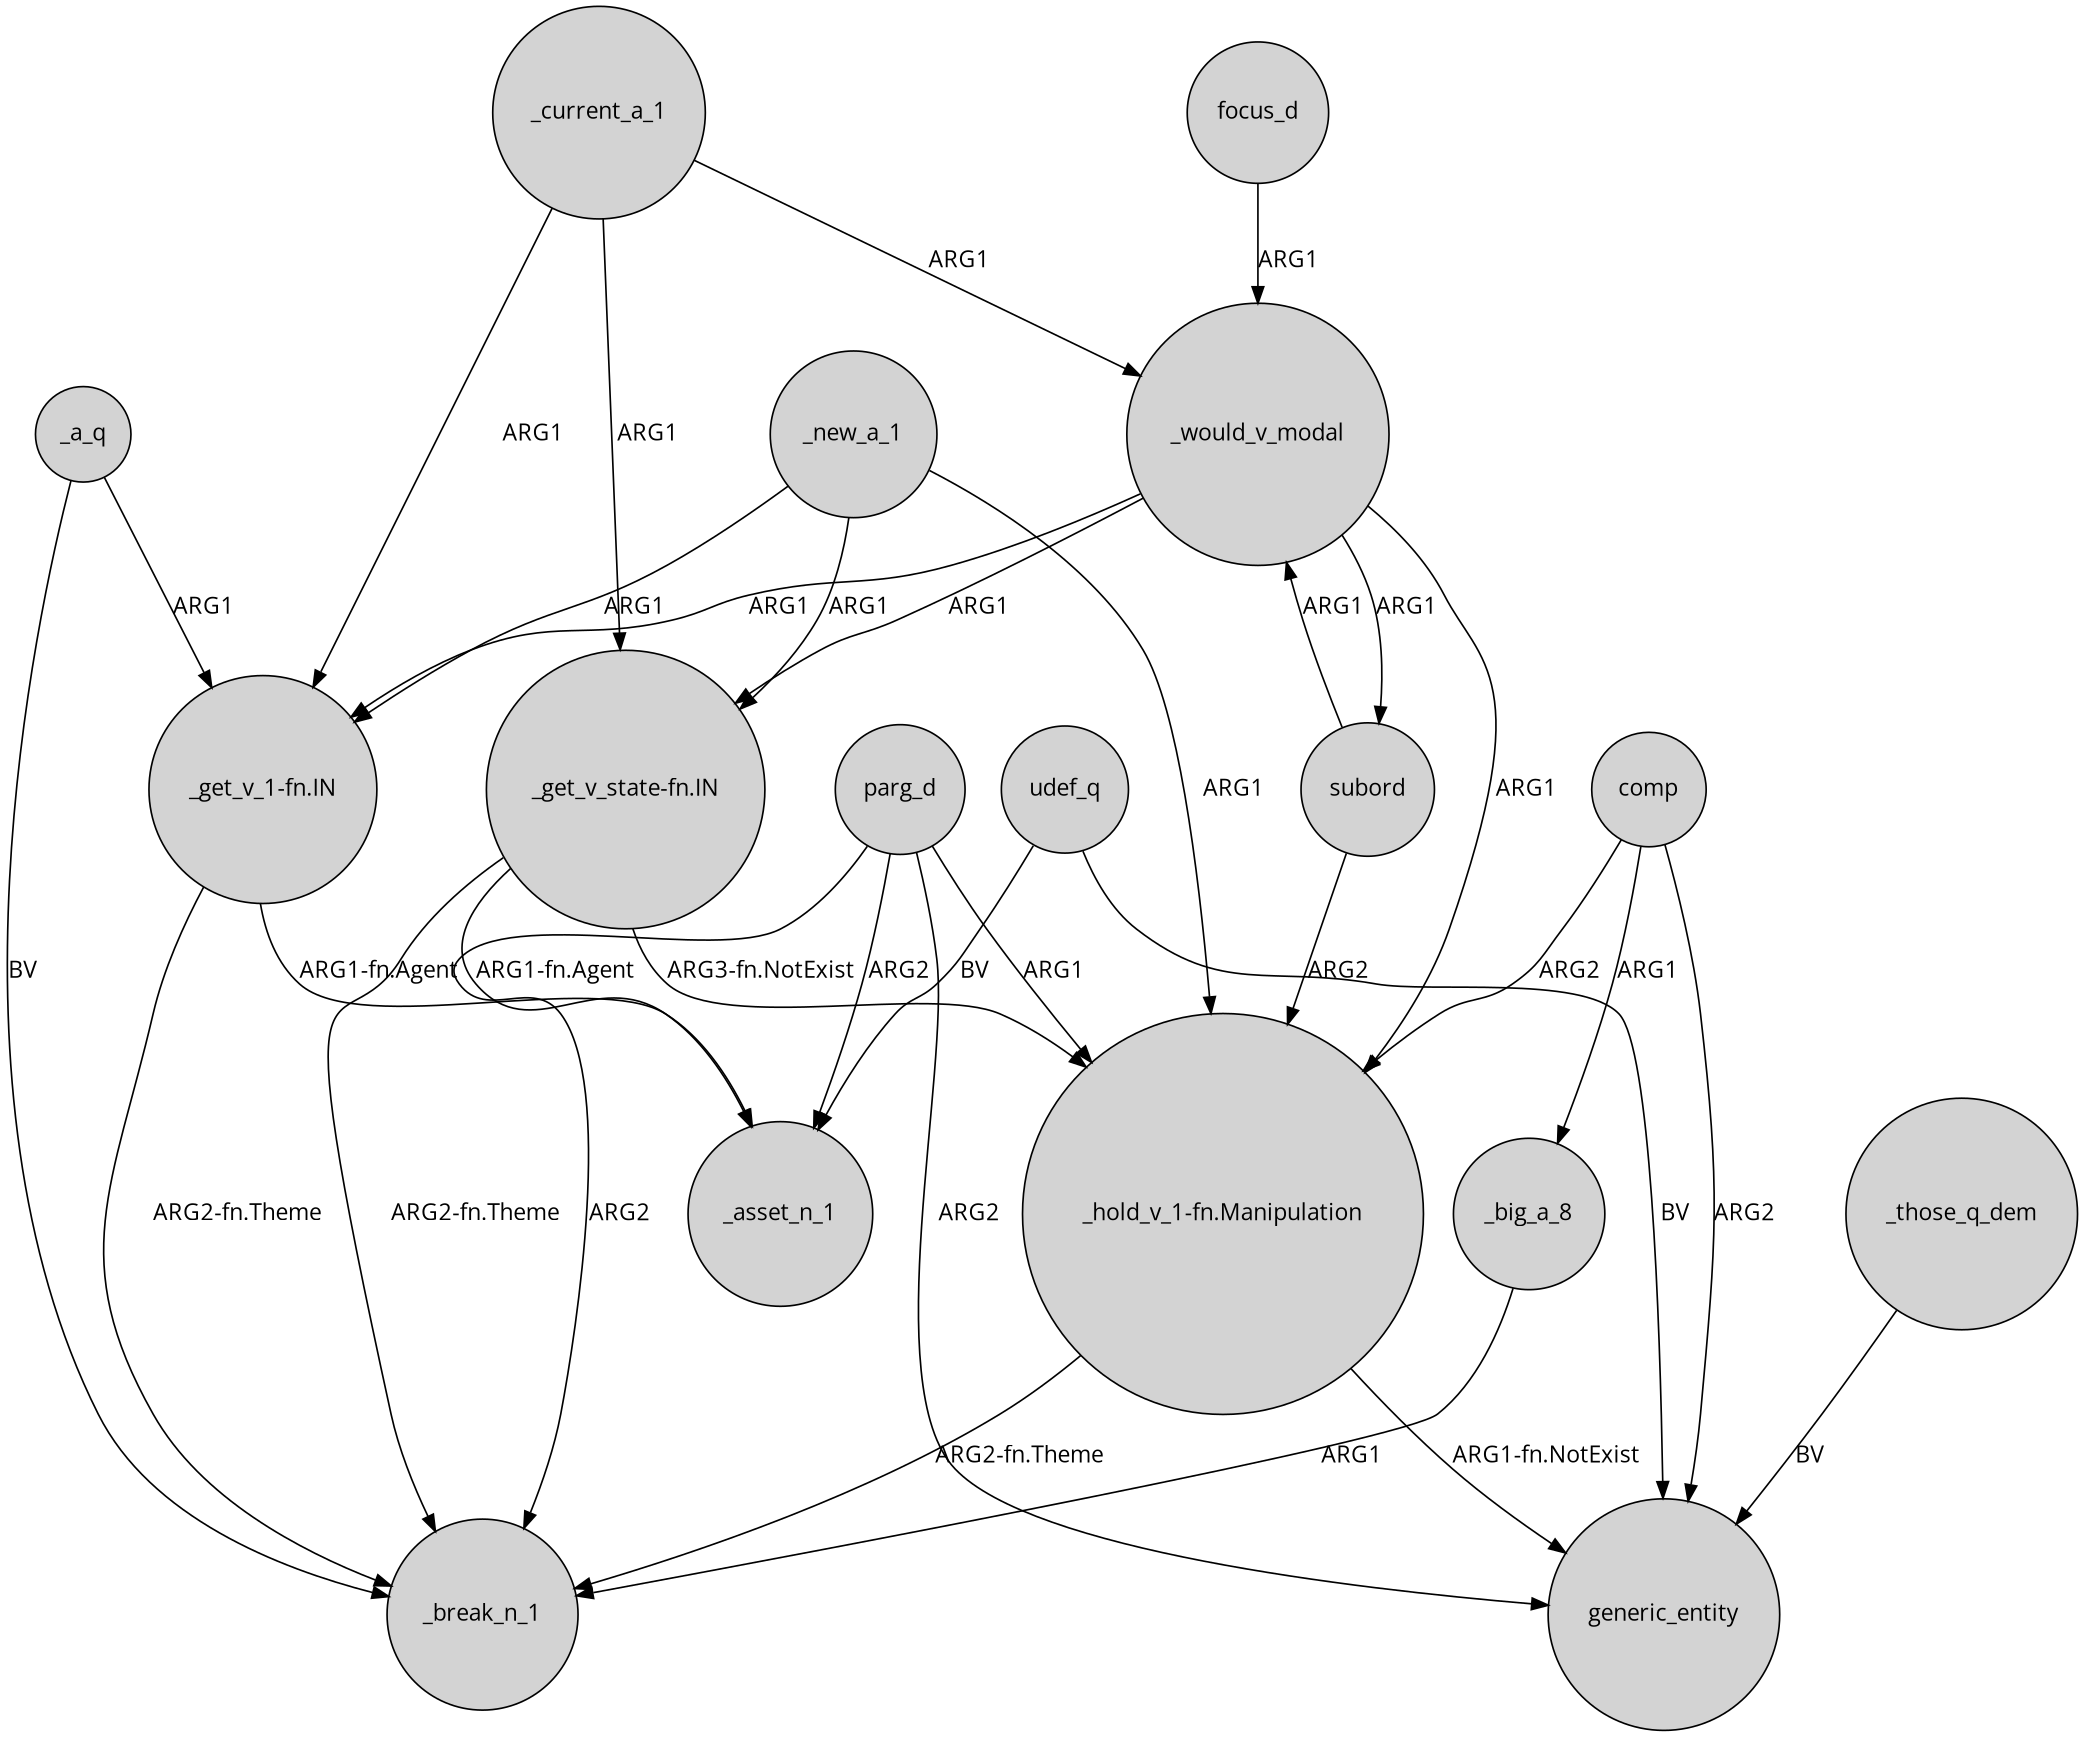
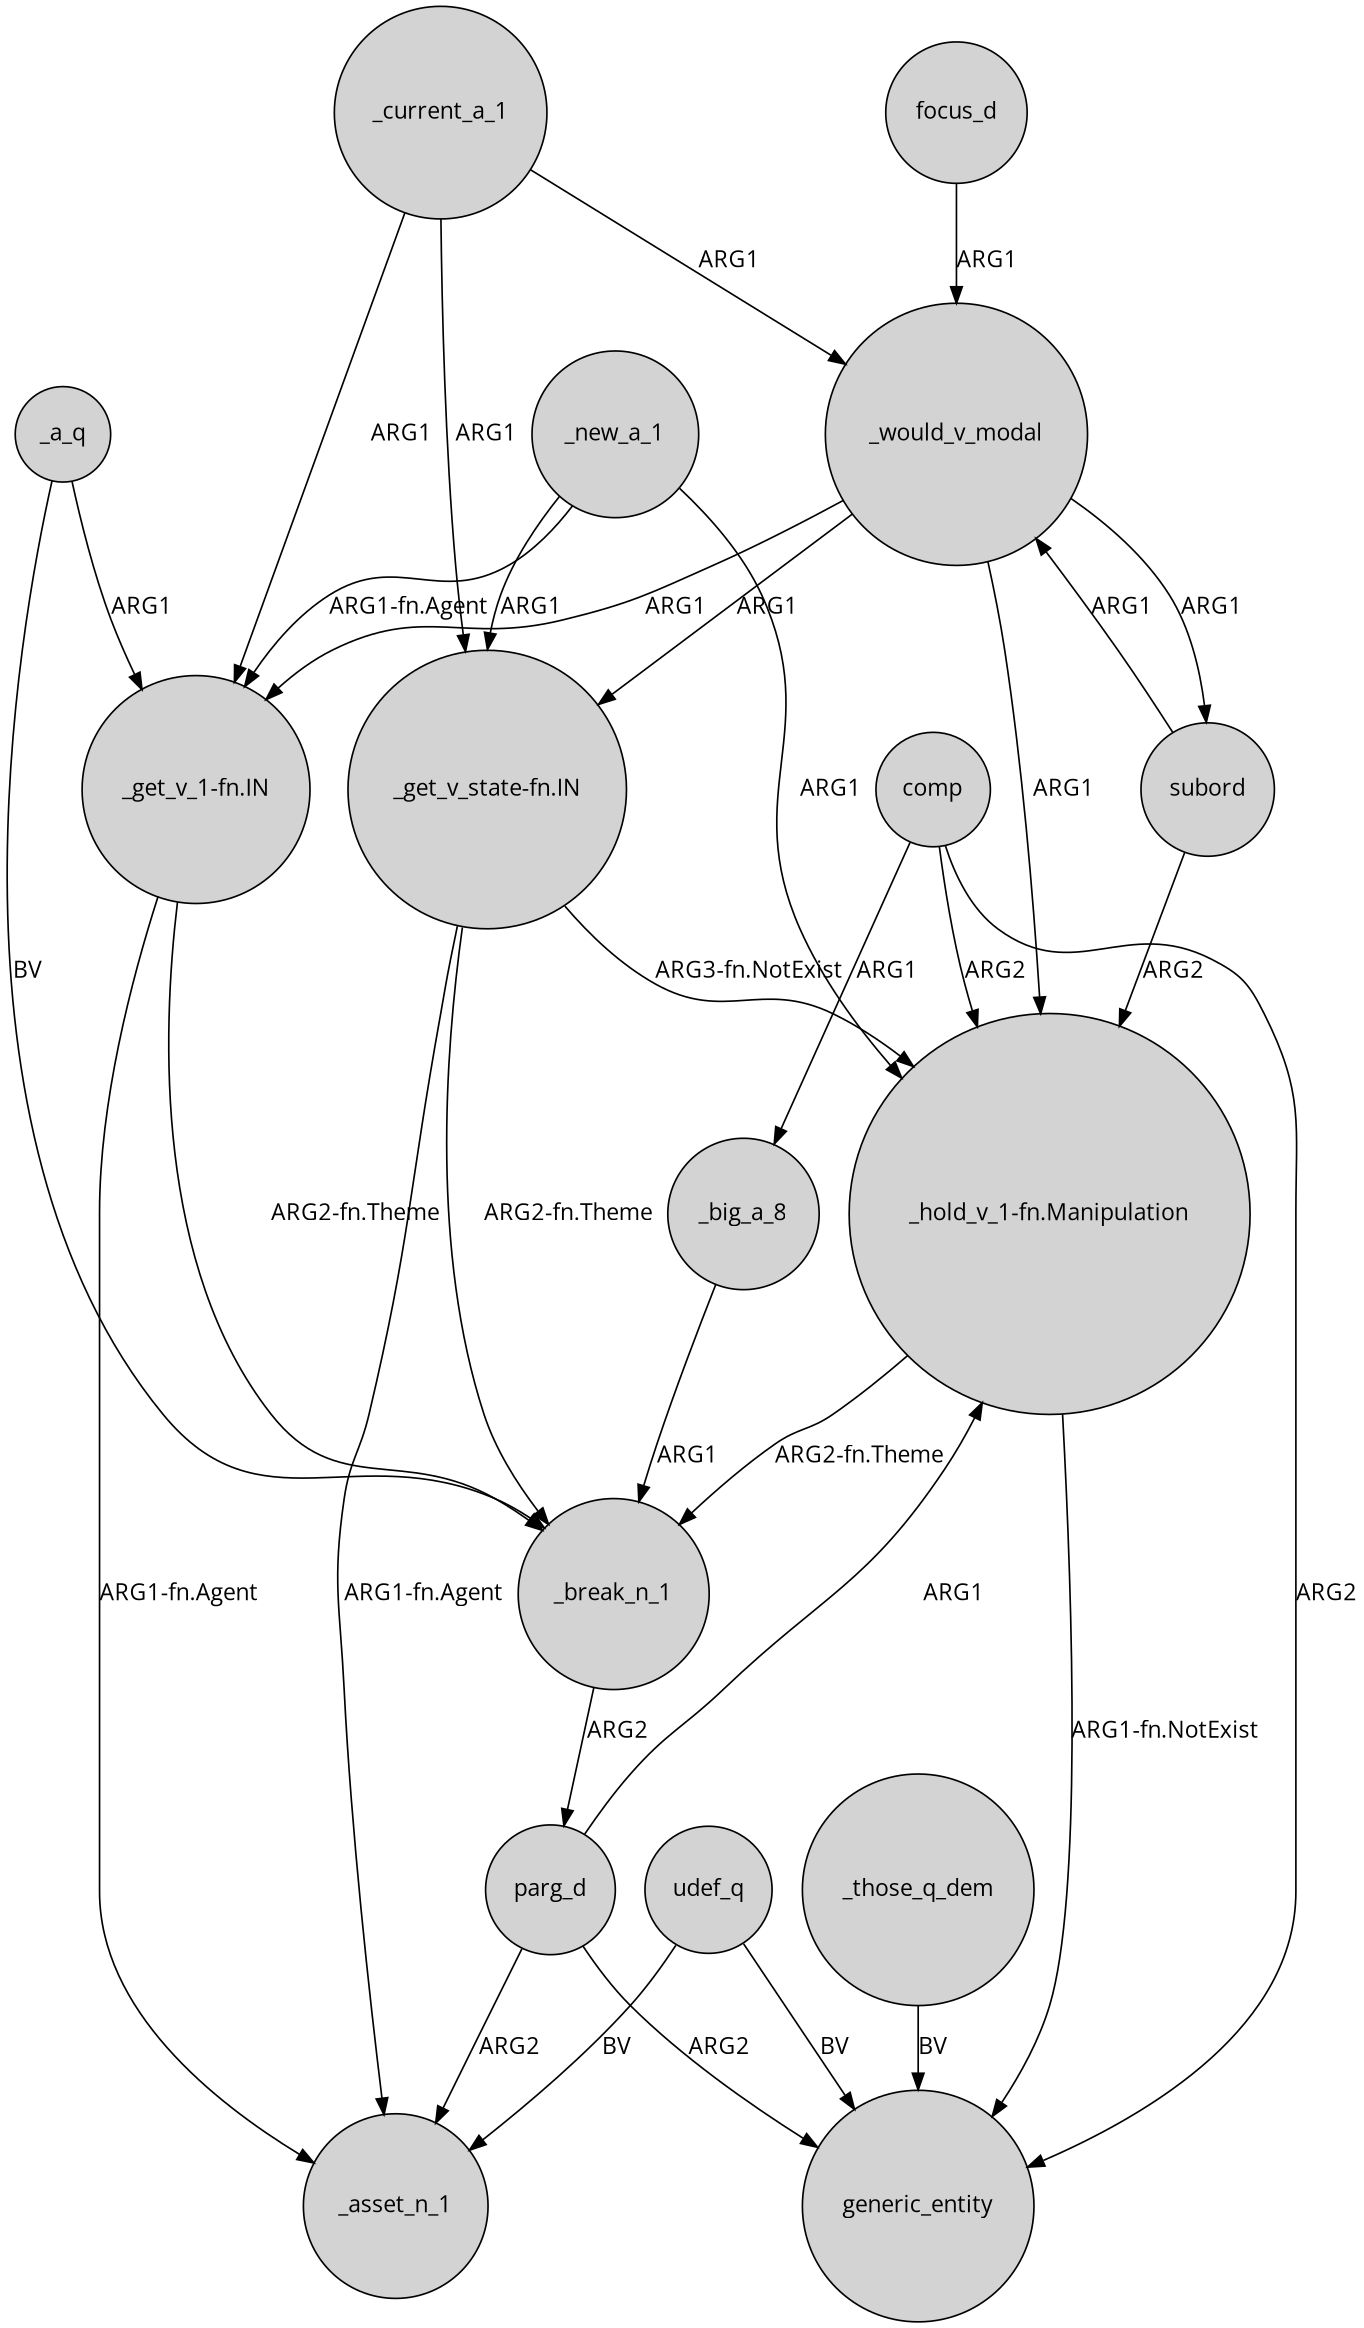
(635, 608) -> (409, 608)
(567, 1028) -> (581, 1748)
